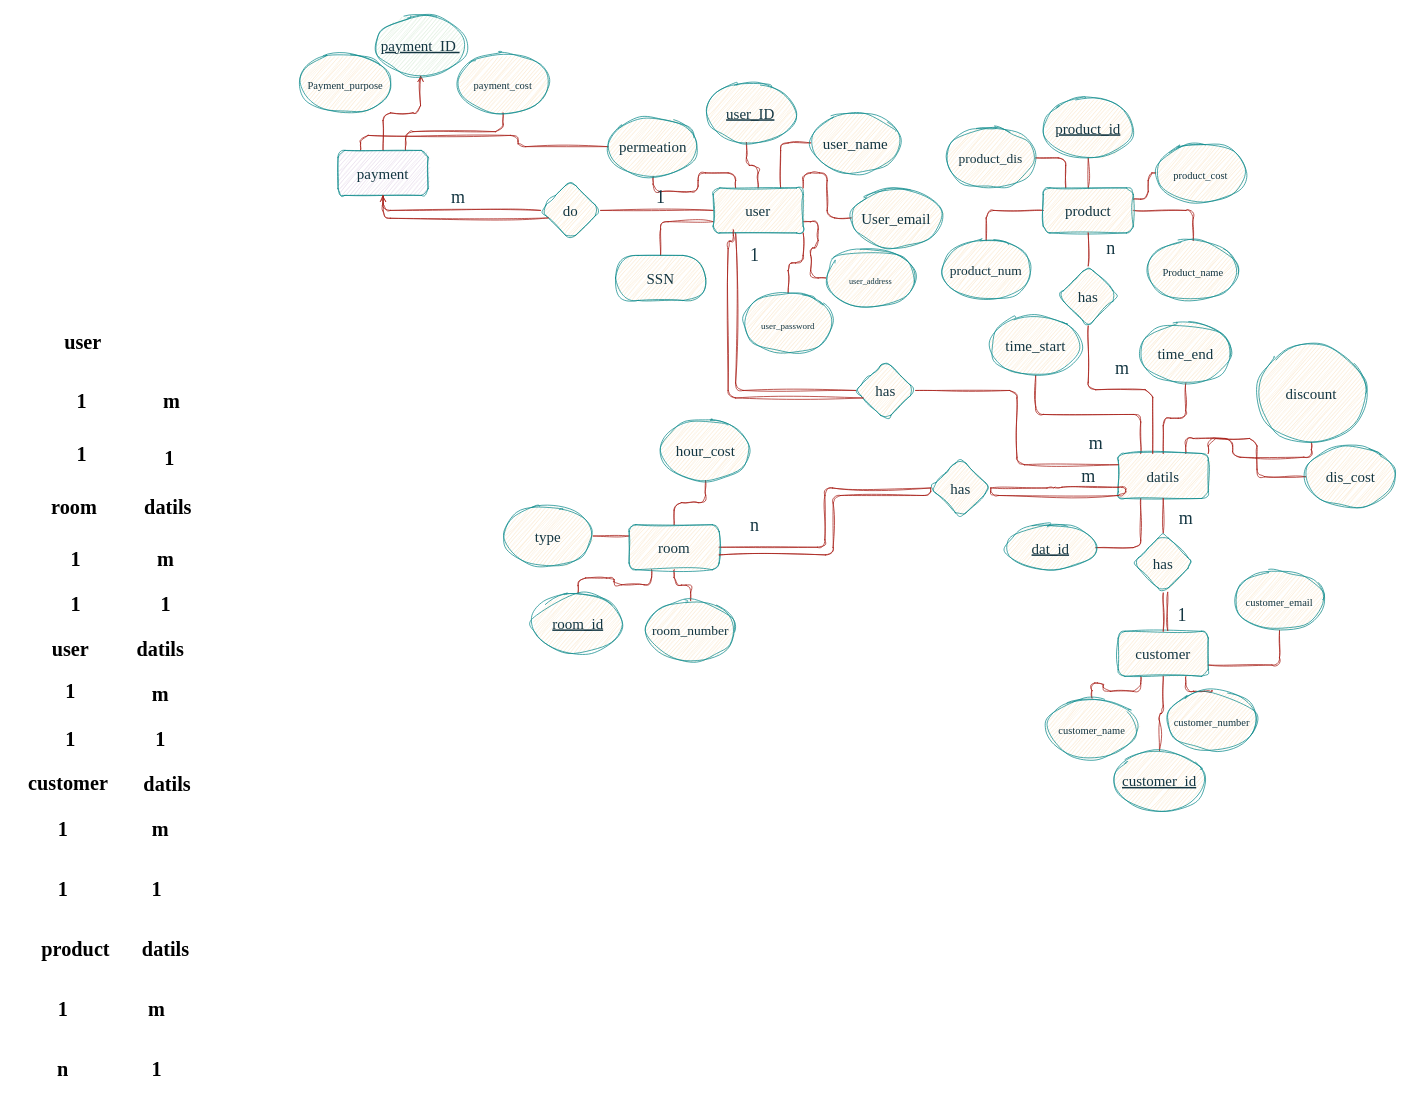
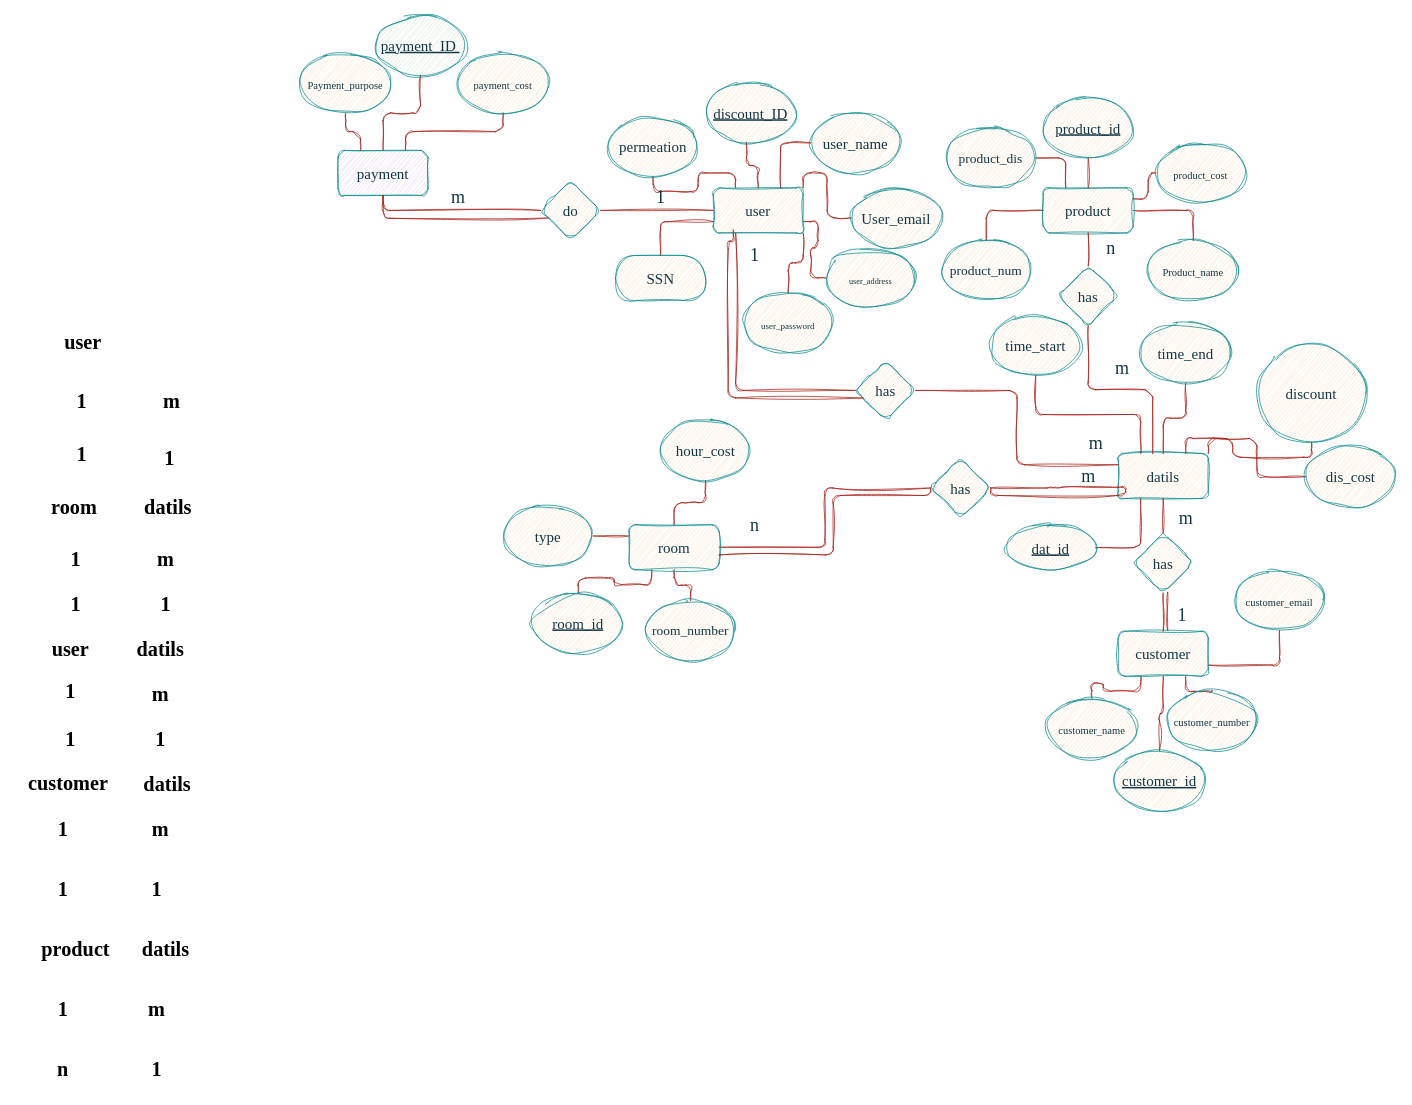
(420, 80) -> (420, 80)
(750, 113) -> (750, 113)
(485, 135) -> (348, 131)
(386, 209) -> (386, 209)
